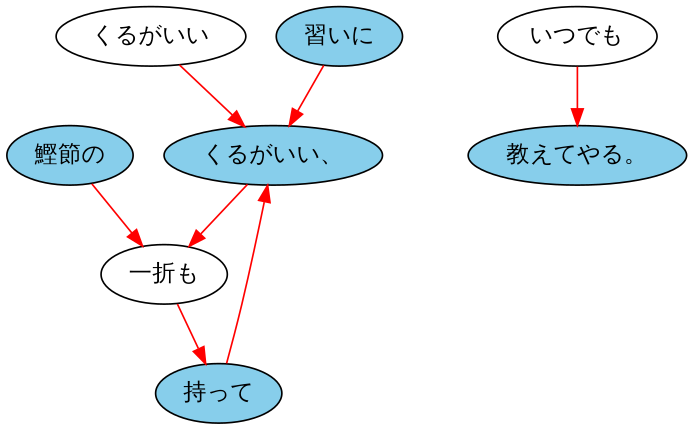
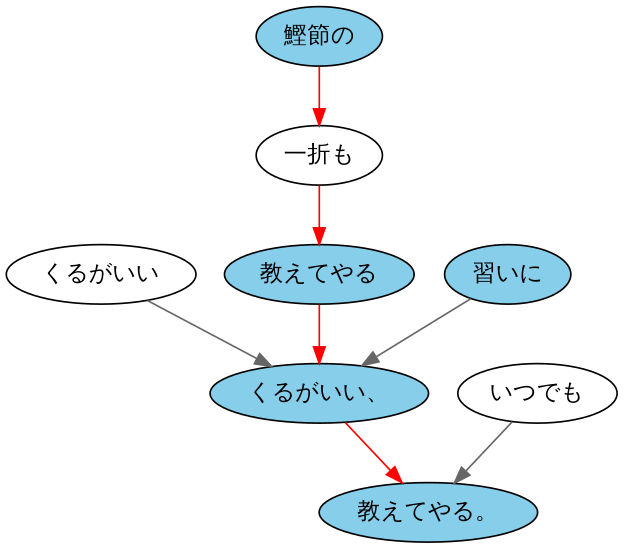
(311, 88) -> (424, 328)
(577, 88) -> (489, 446)
(206, 90) -> (202, 330)
(224, 209) -> (368, 446)
(219, 393) -> (319, 274)
